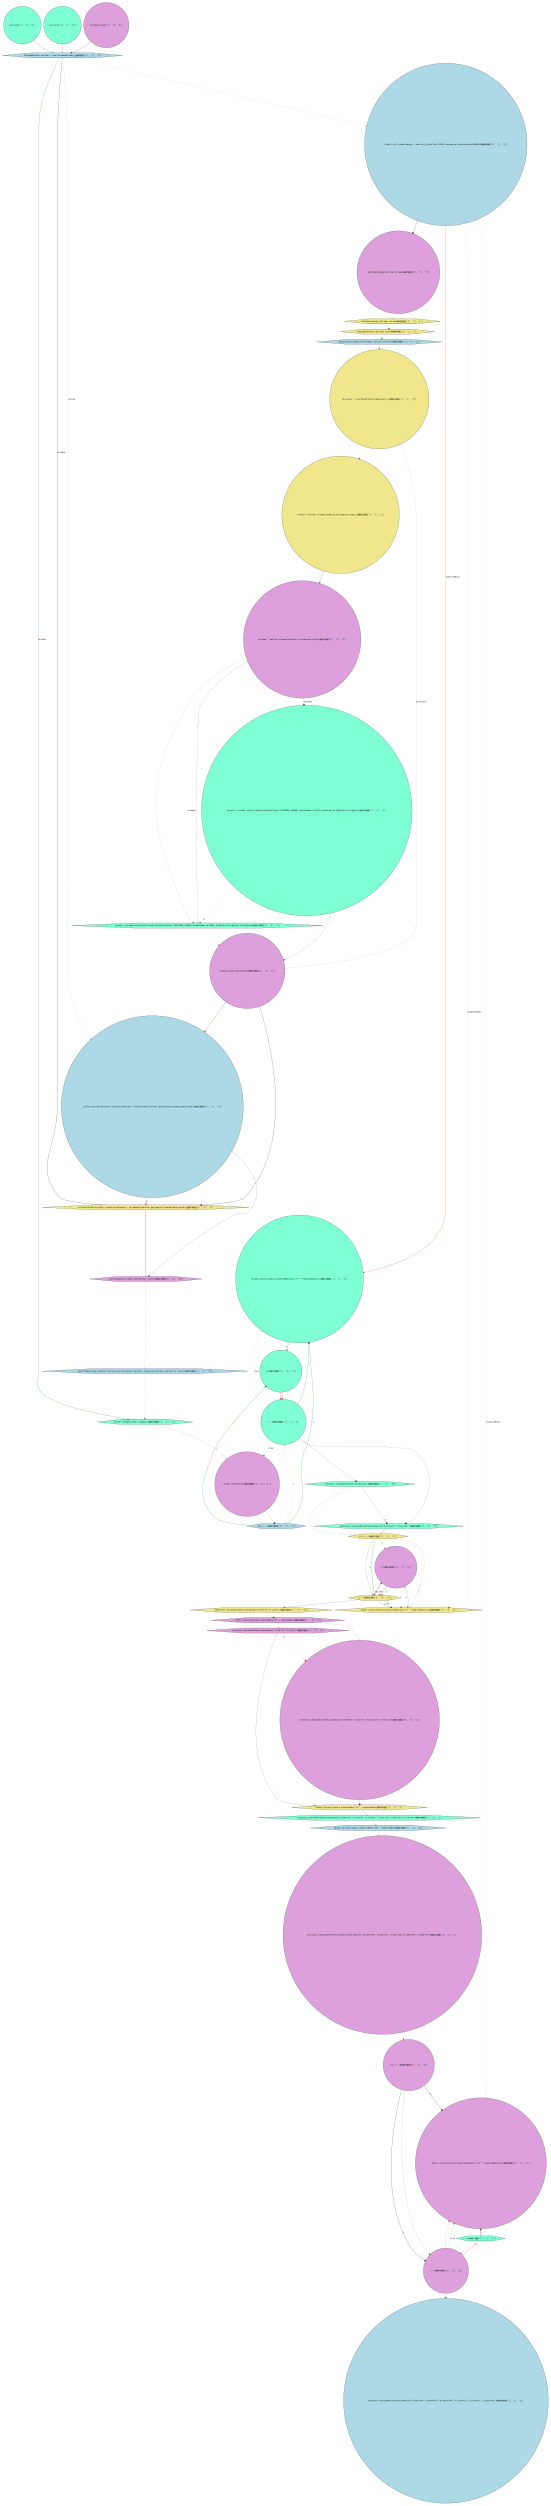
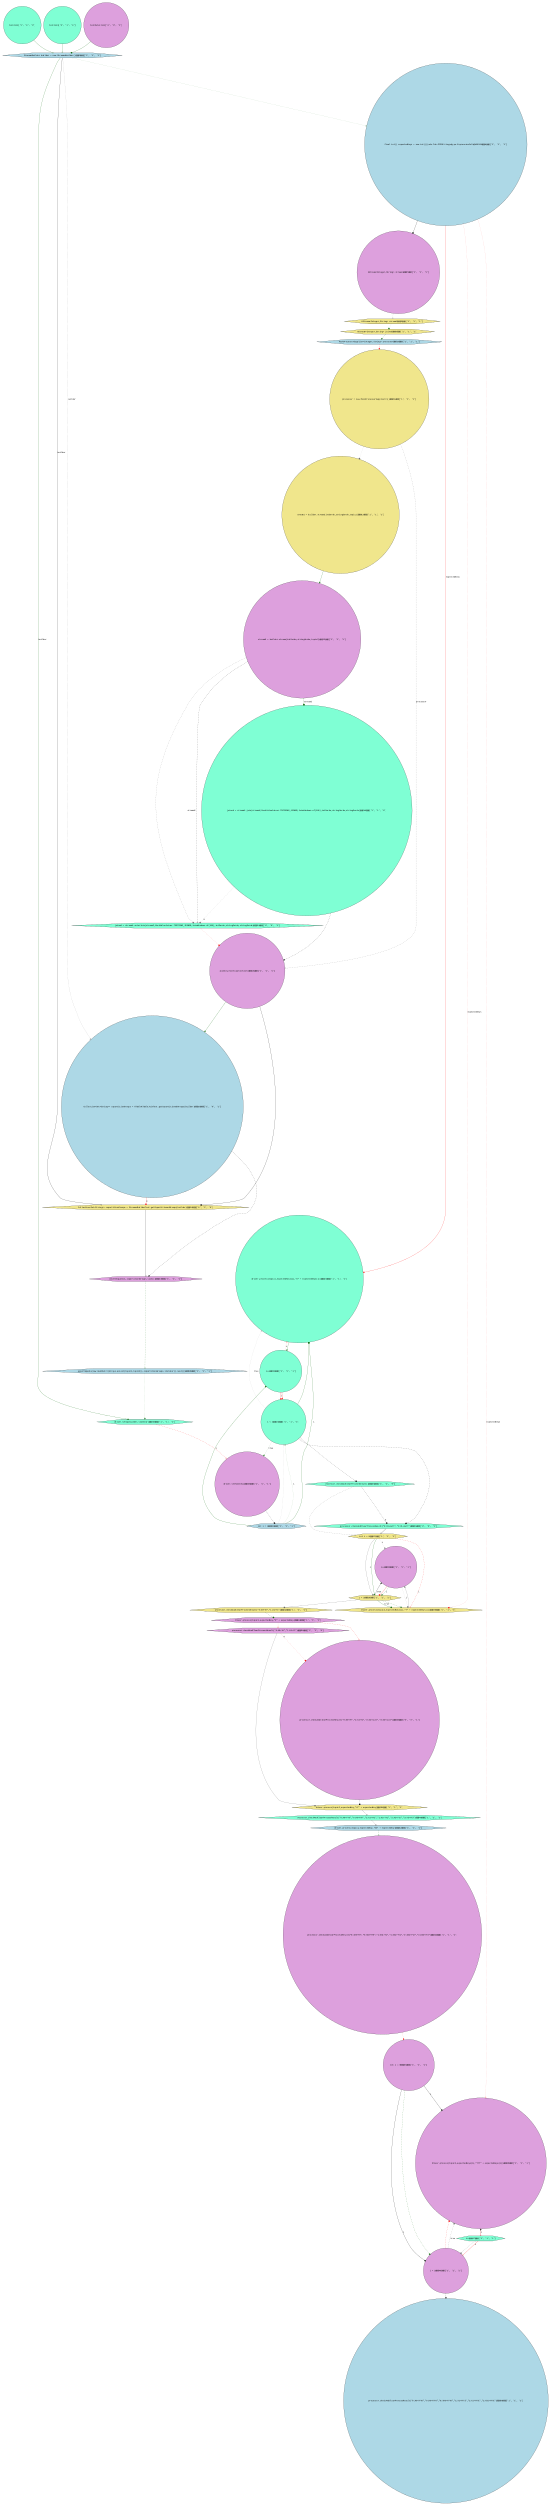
(379, 1592) -> (379, 1592)
